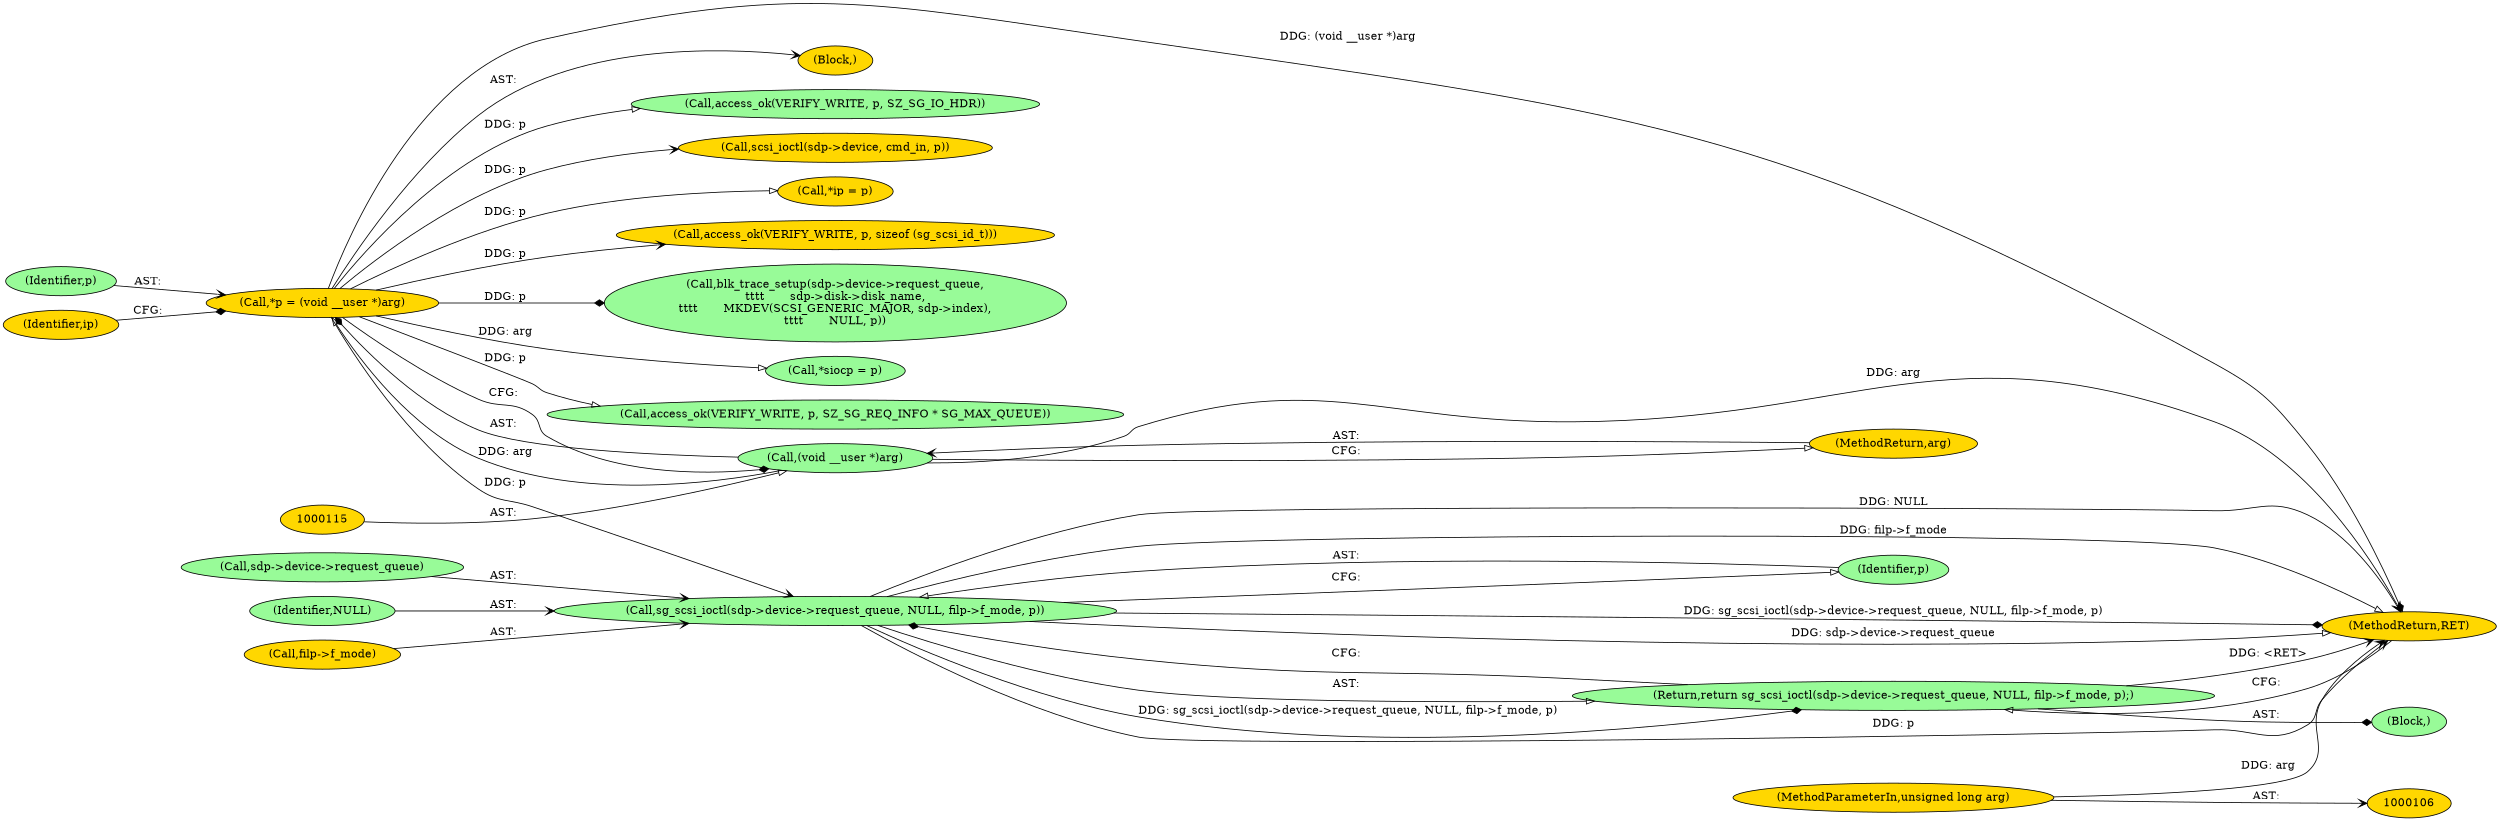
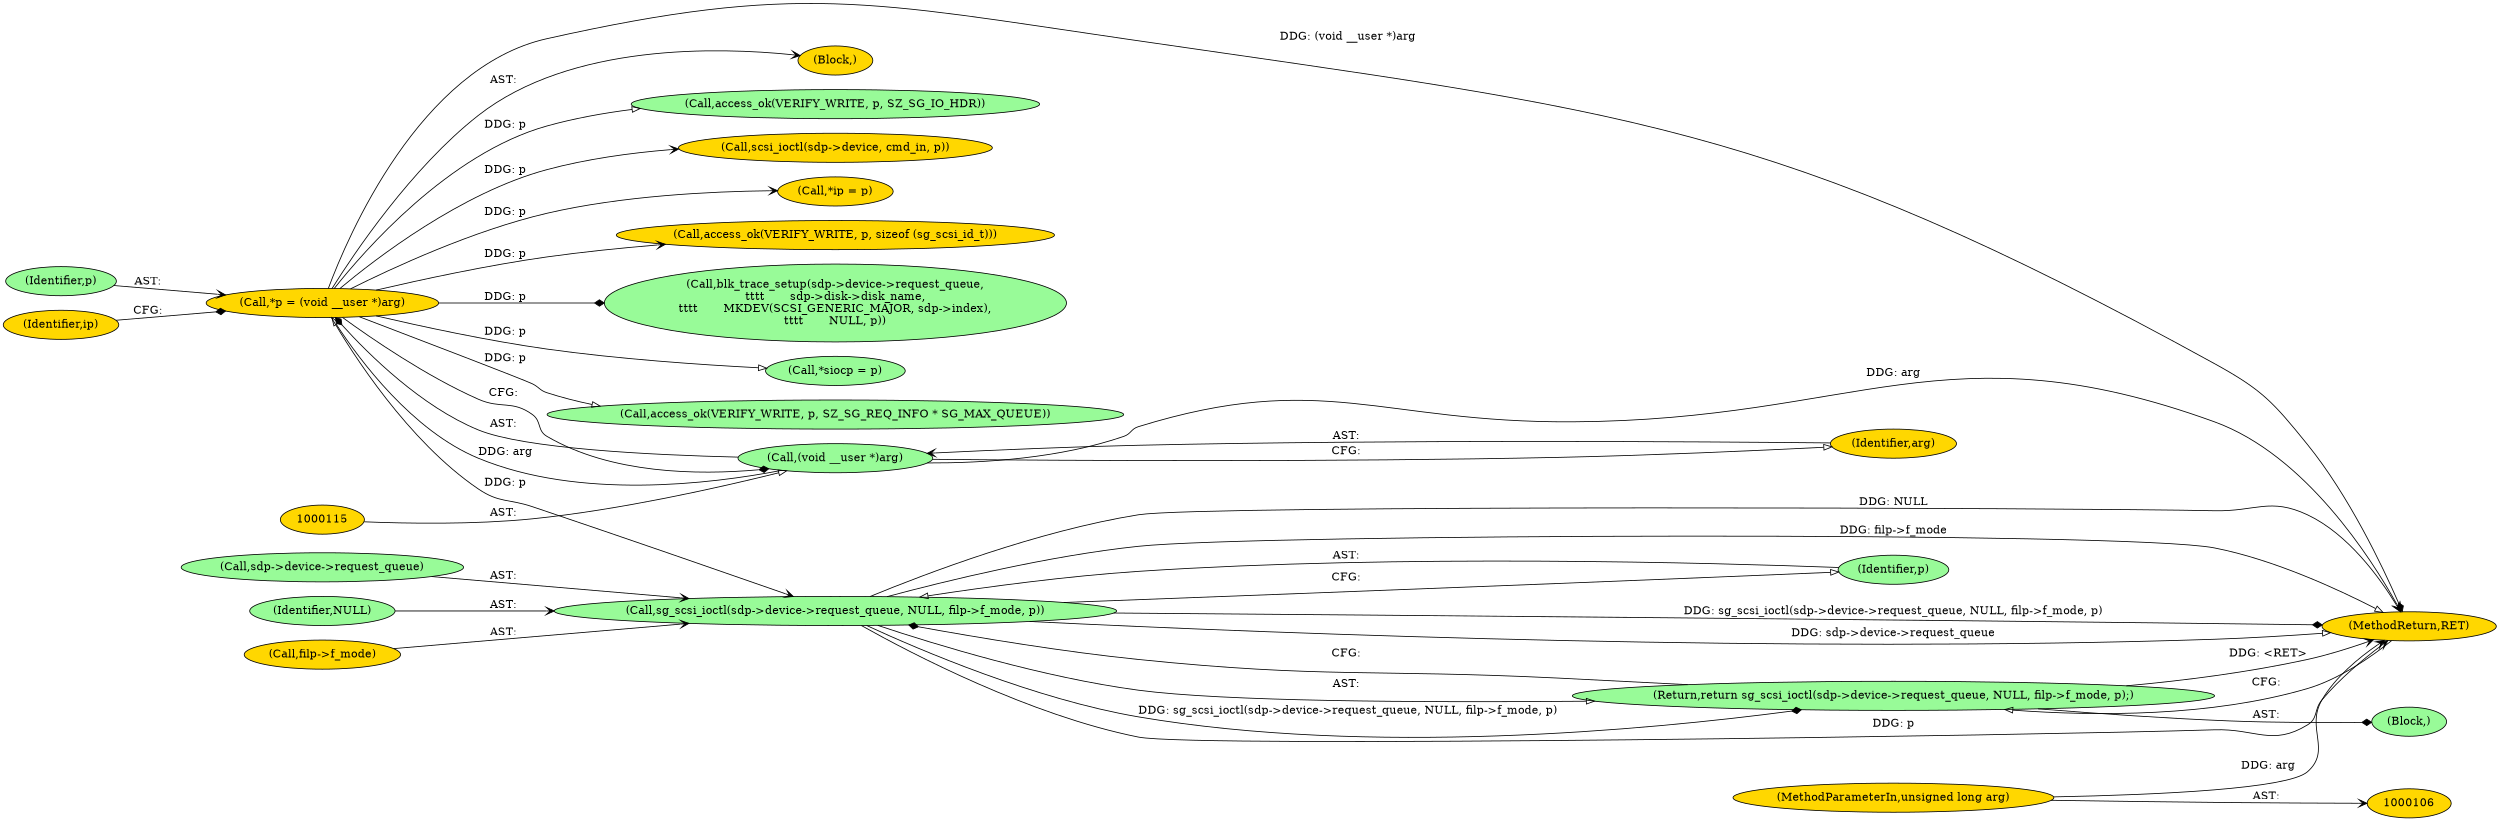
(553, 212) -> (553, 212)
(505, 332) -> (505, 332)
(1893, 444) -> (1893, 444)
